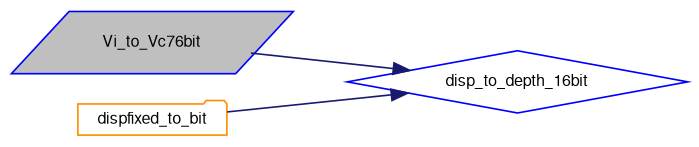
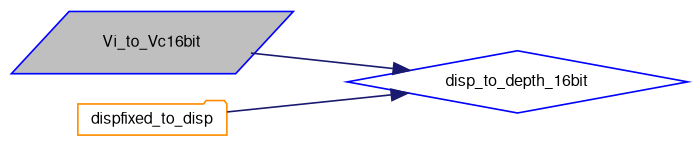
(152, 43) -> (152, 43)
(152, 120) -> (152, 120)
